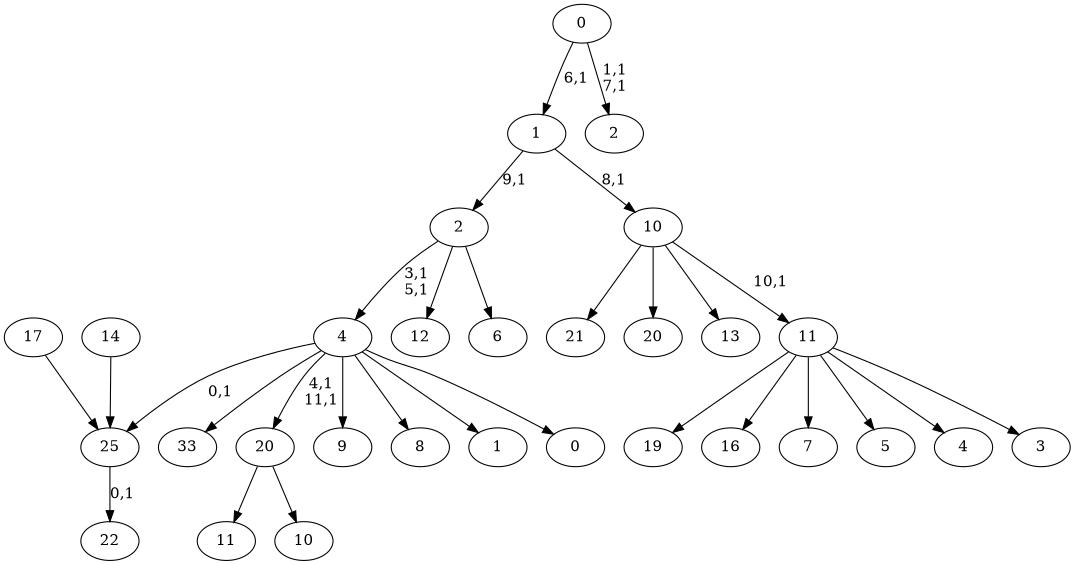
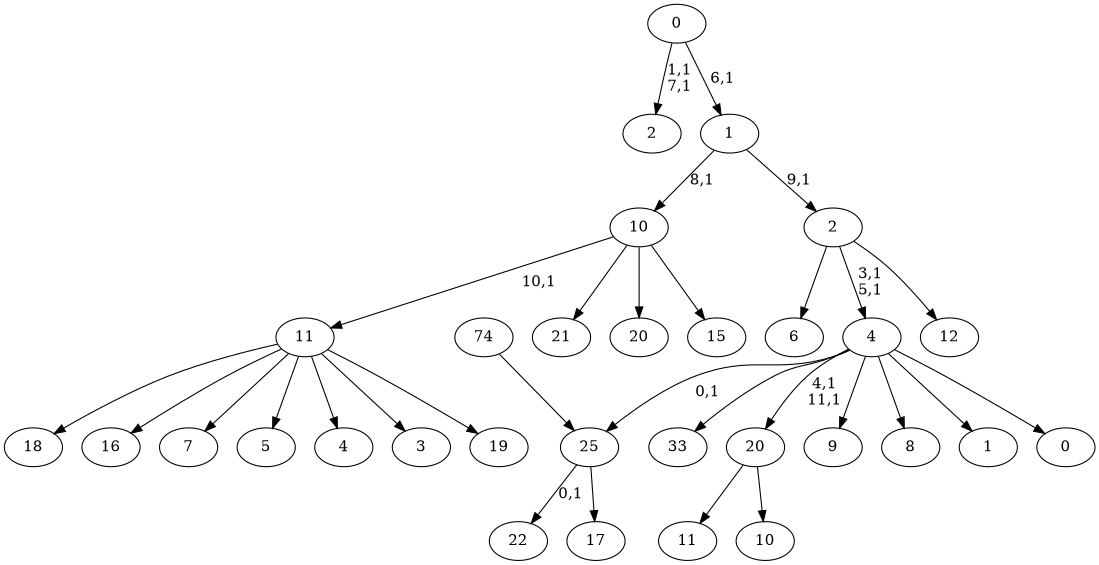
(111, 337) -> (484, 337)
(731, 337) -> (717, 337)
(69, 388) -> (592, 489)
none -> (33, 447)
